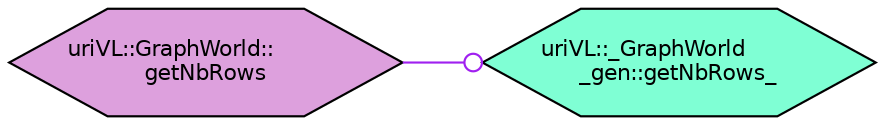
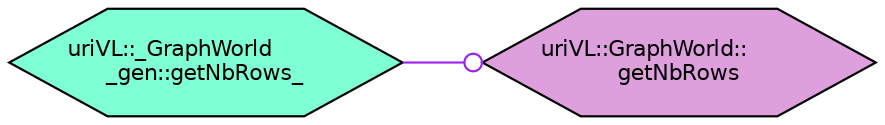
(433, 63) -> (433, 63)
